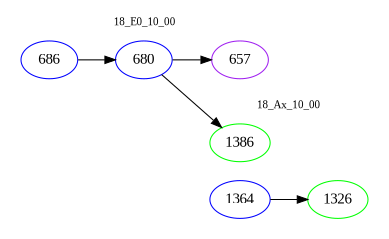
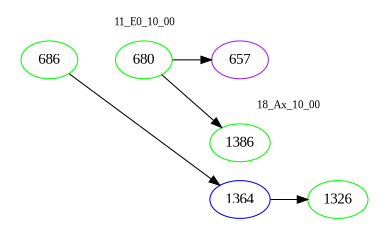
(145, 23) -> (145, 23)
(49, 60) -> (49, 60)
(91, 60) -> (140, 126)
(144, 60) -> (144, 60)
